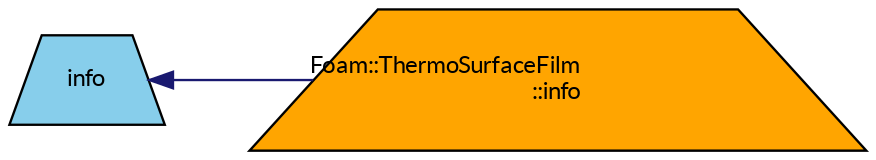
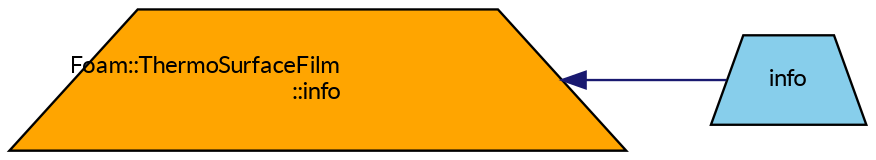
(244, 80) -> (656, 80)
